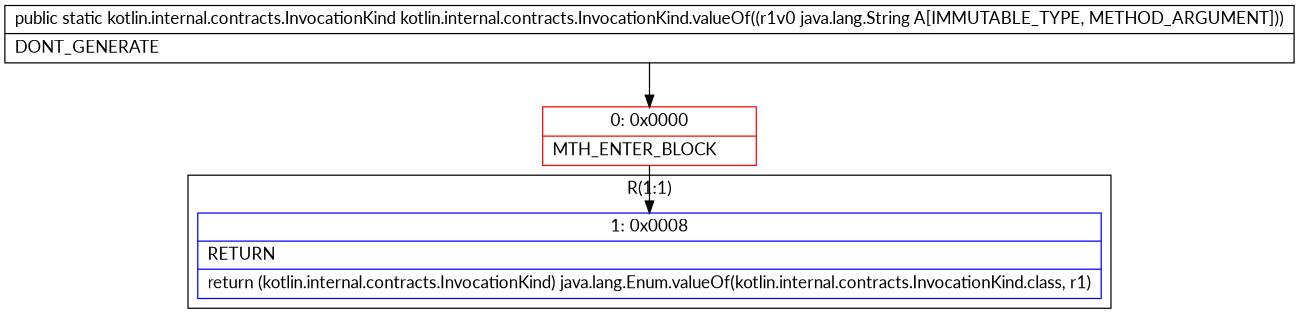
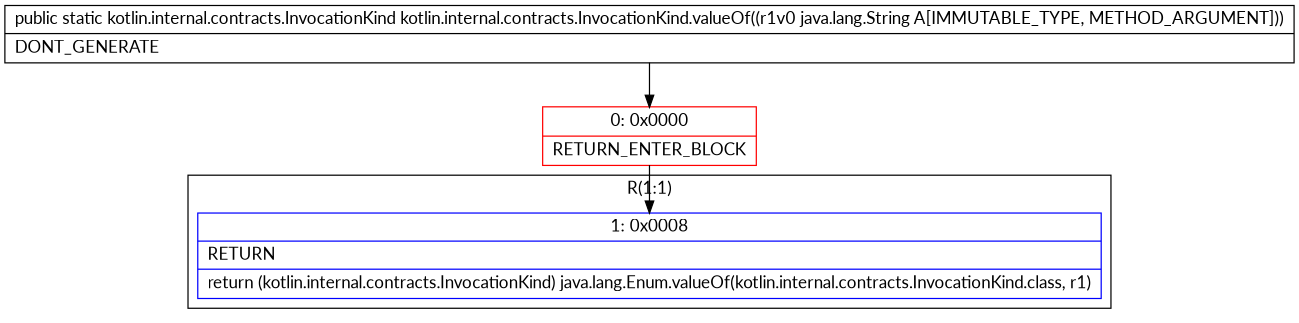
(635, 150) -> (649, 150)
